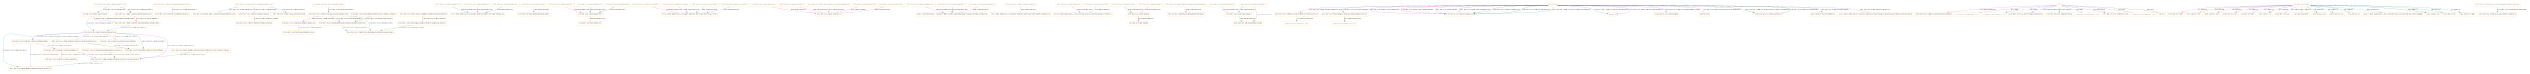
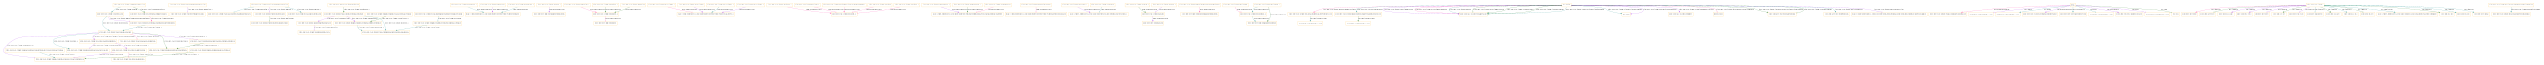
(73, 64) -> none
